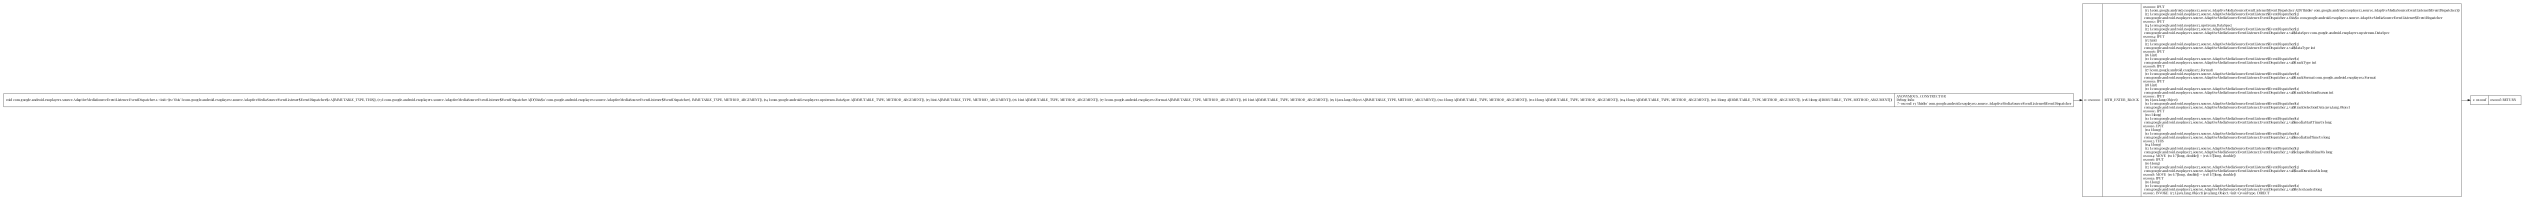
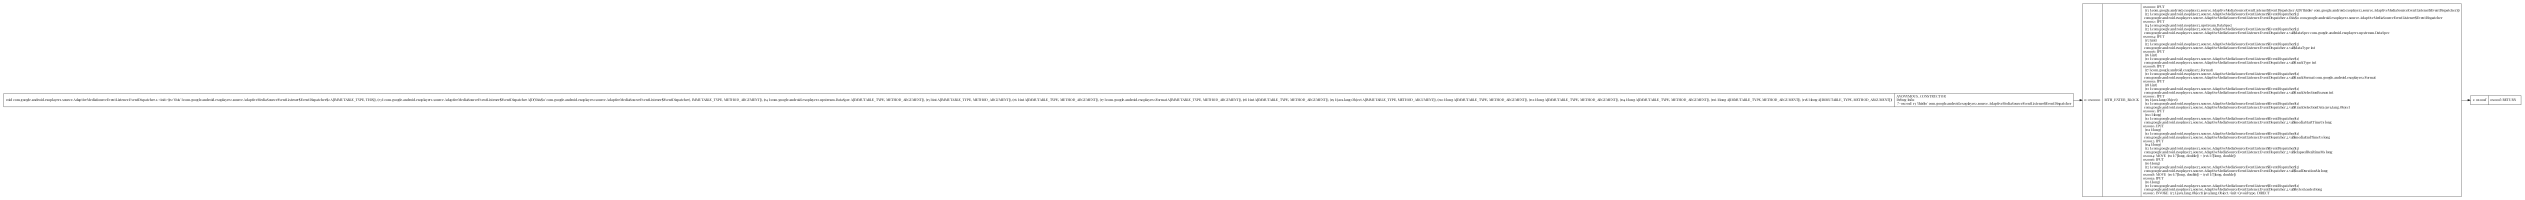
(2154, 141) -> (2154, 141)
